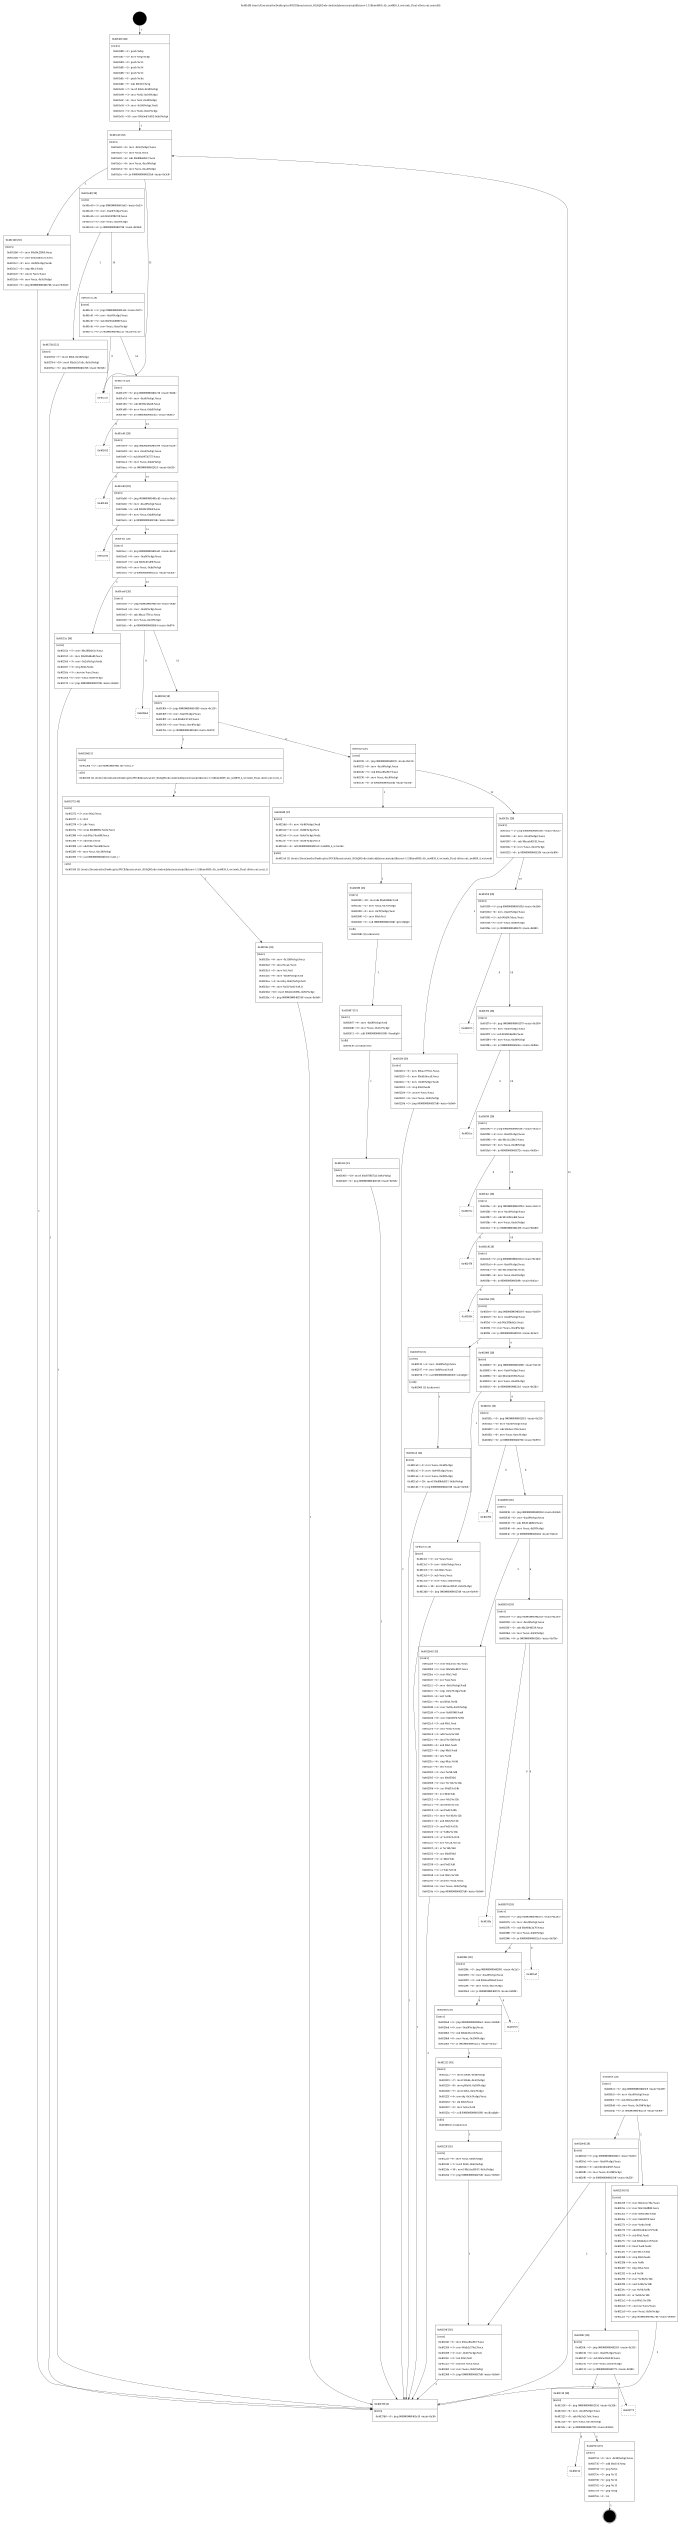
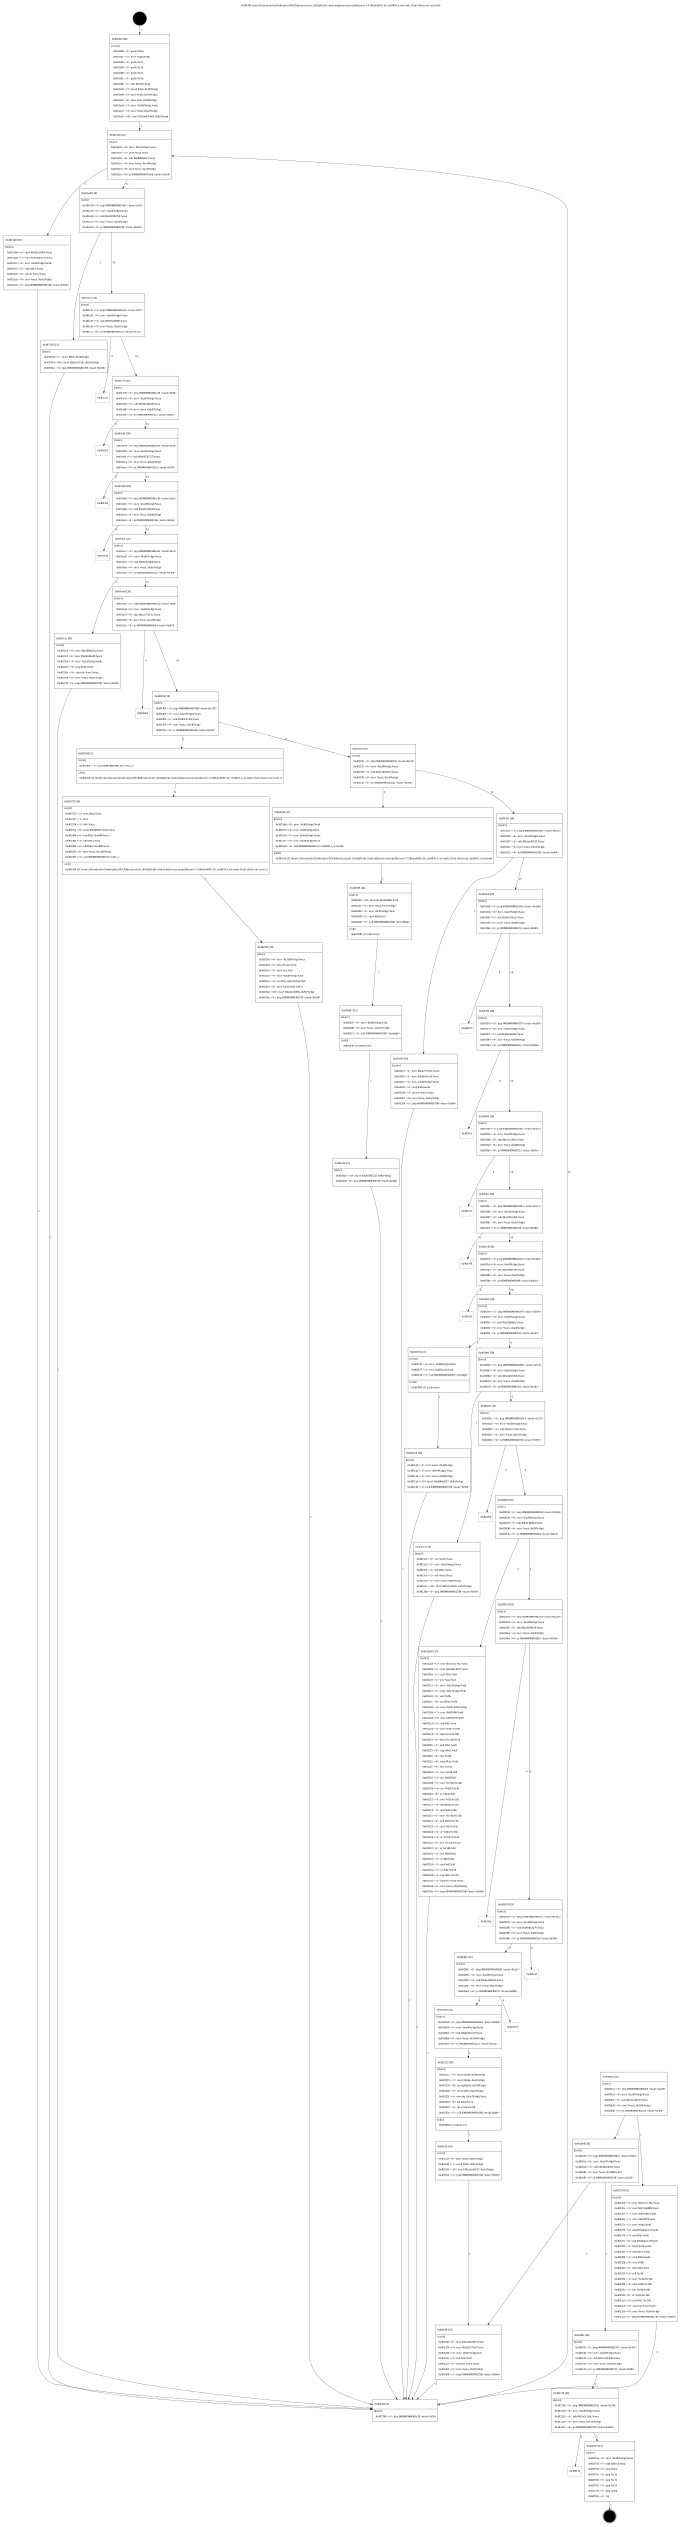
(148, 300) -> (125, 183)
(628, 2410) -> none
